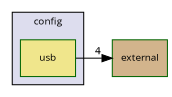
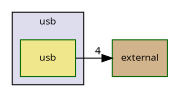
(48, 22) -> (48, 22)
